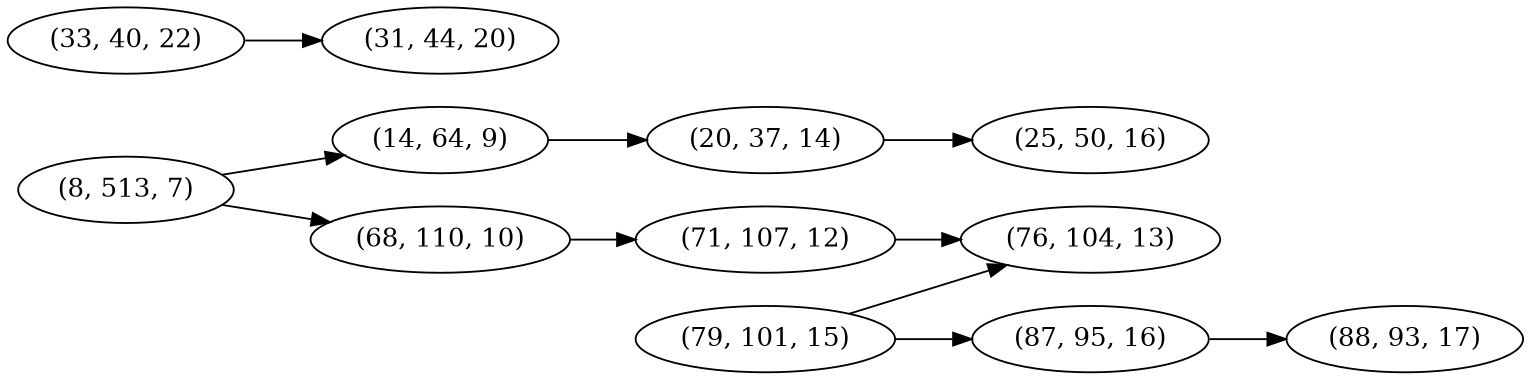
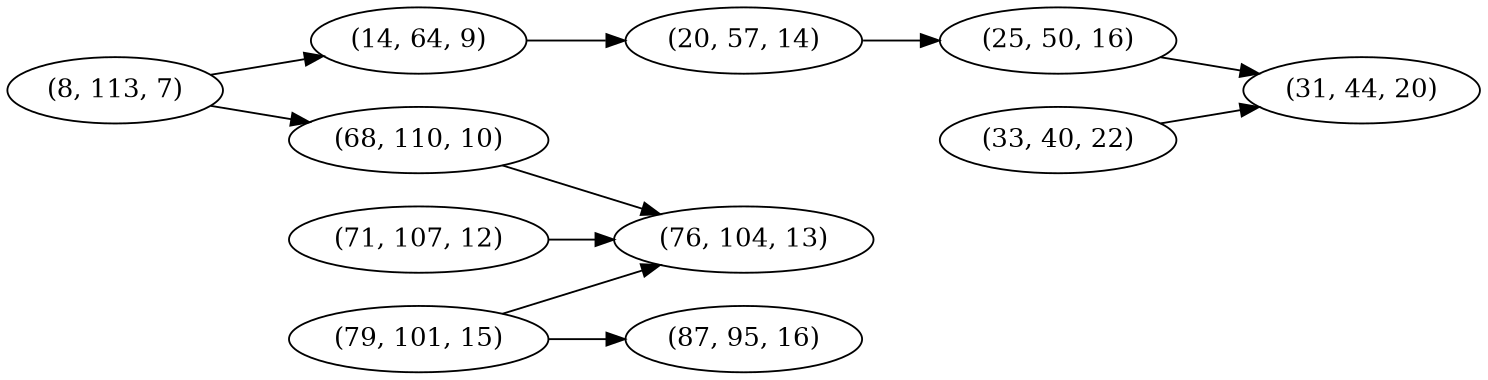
none -> (1200, 64)
(765, 140) -> (744, 41)
(126, 190) -> (115, 90)
(593, 240) -> (572, 187)
(1405, 339) -> none
